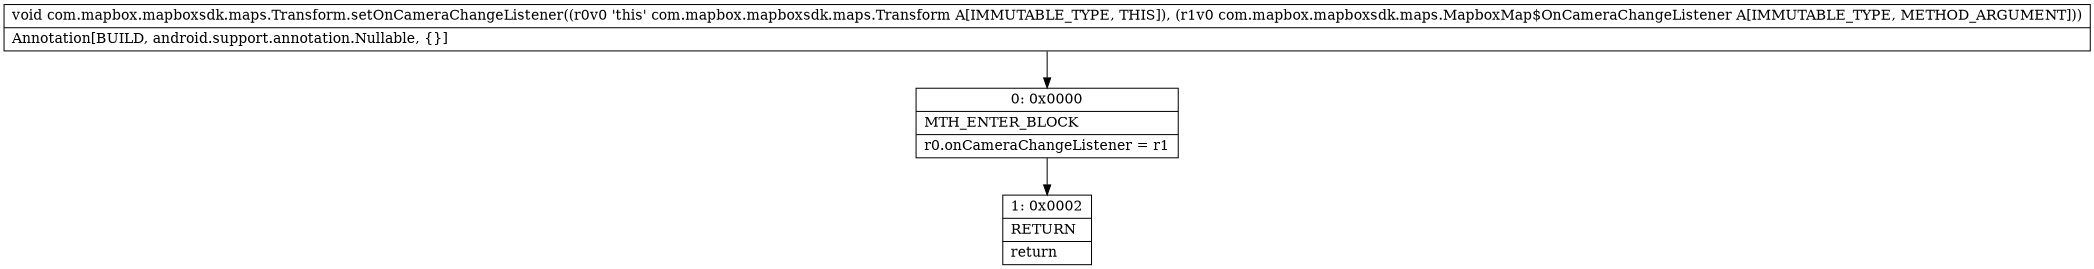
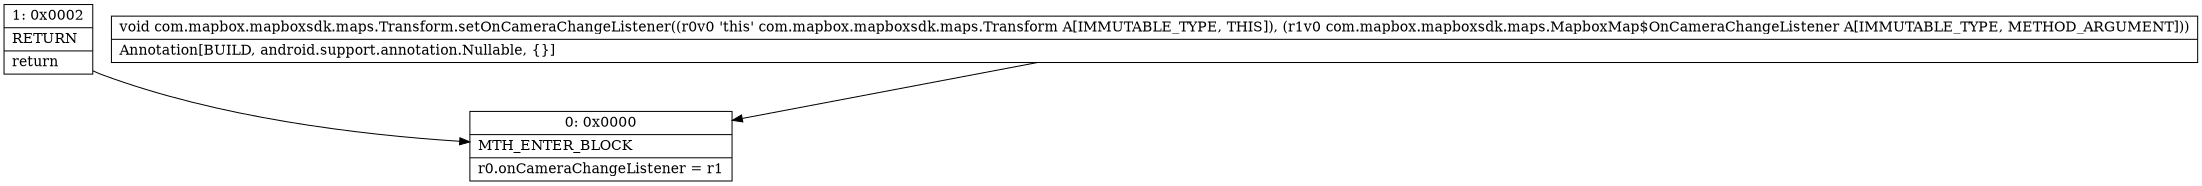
(1047, 171) -> (274, 119)
